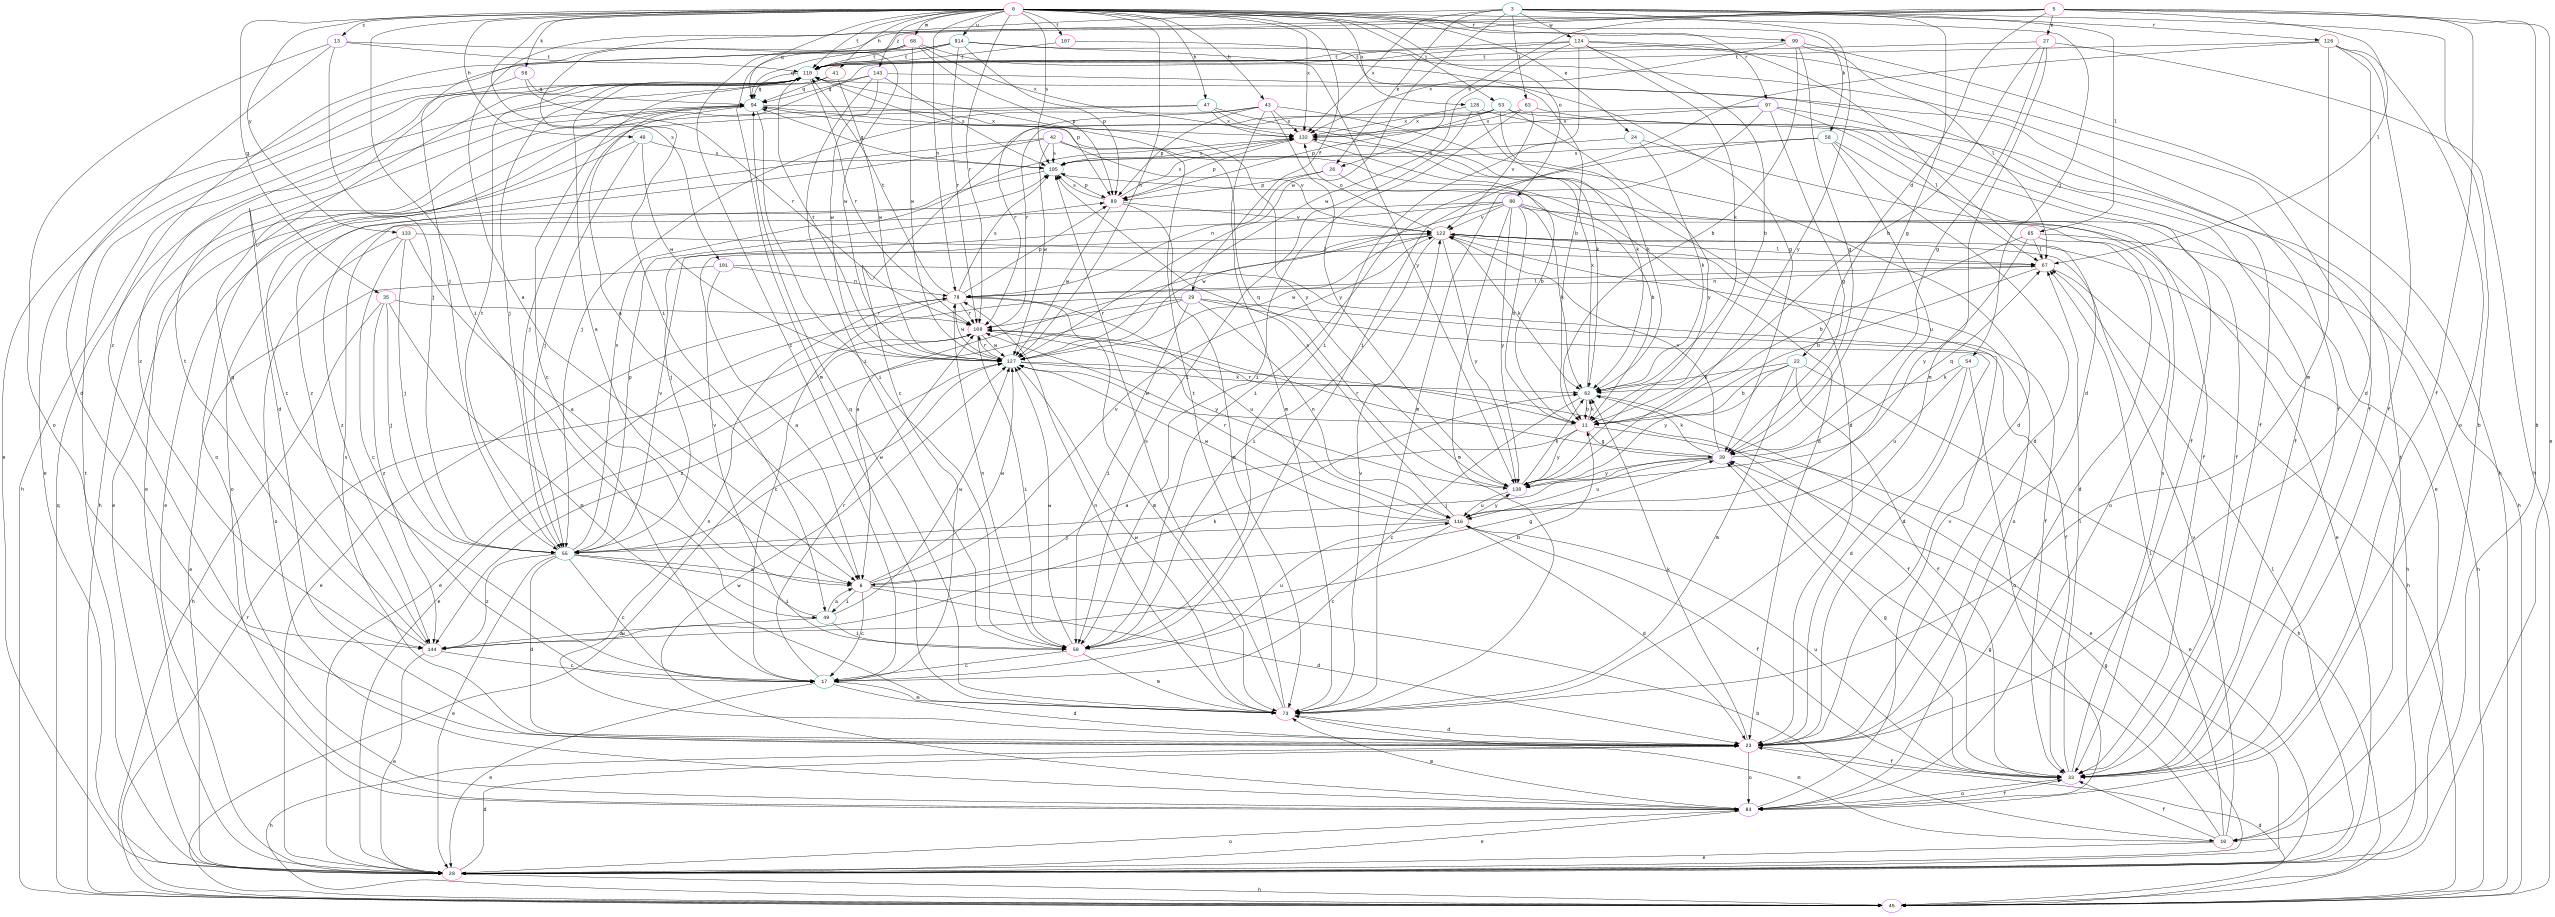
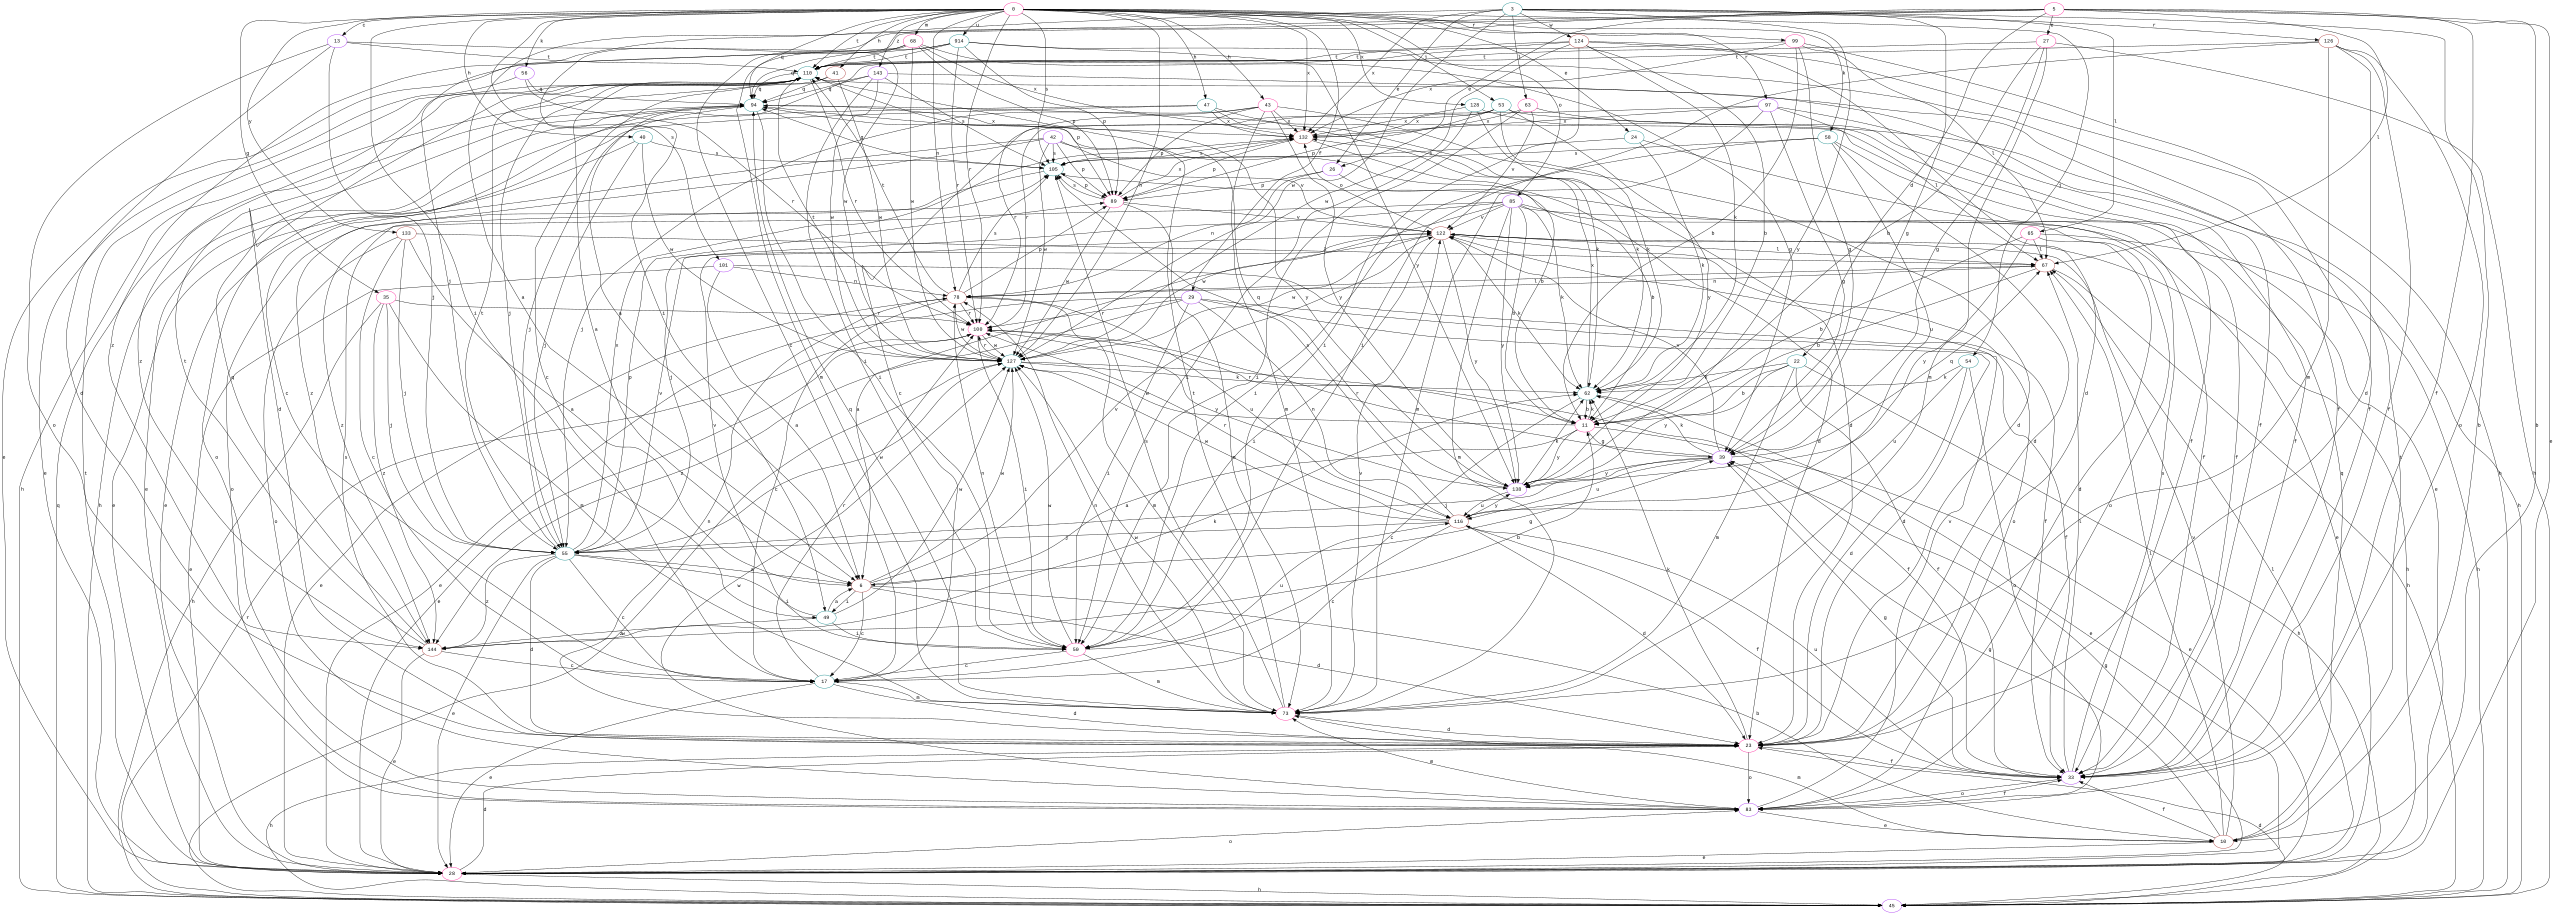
(1066, 41) -> none
none -> (1885, 160)
none -> (1078, 171)
(1512, 201) -> (1512, 201)
(1103, 861) -> (1915, 831)
